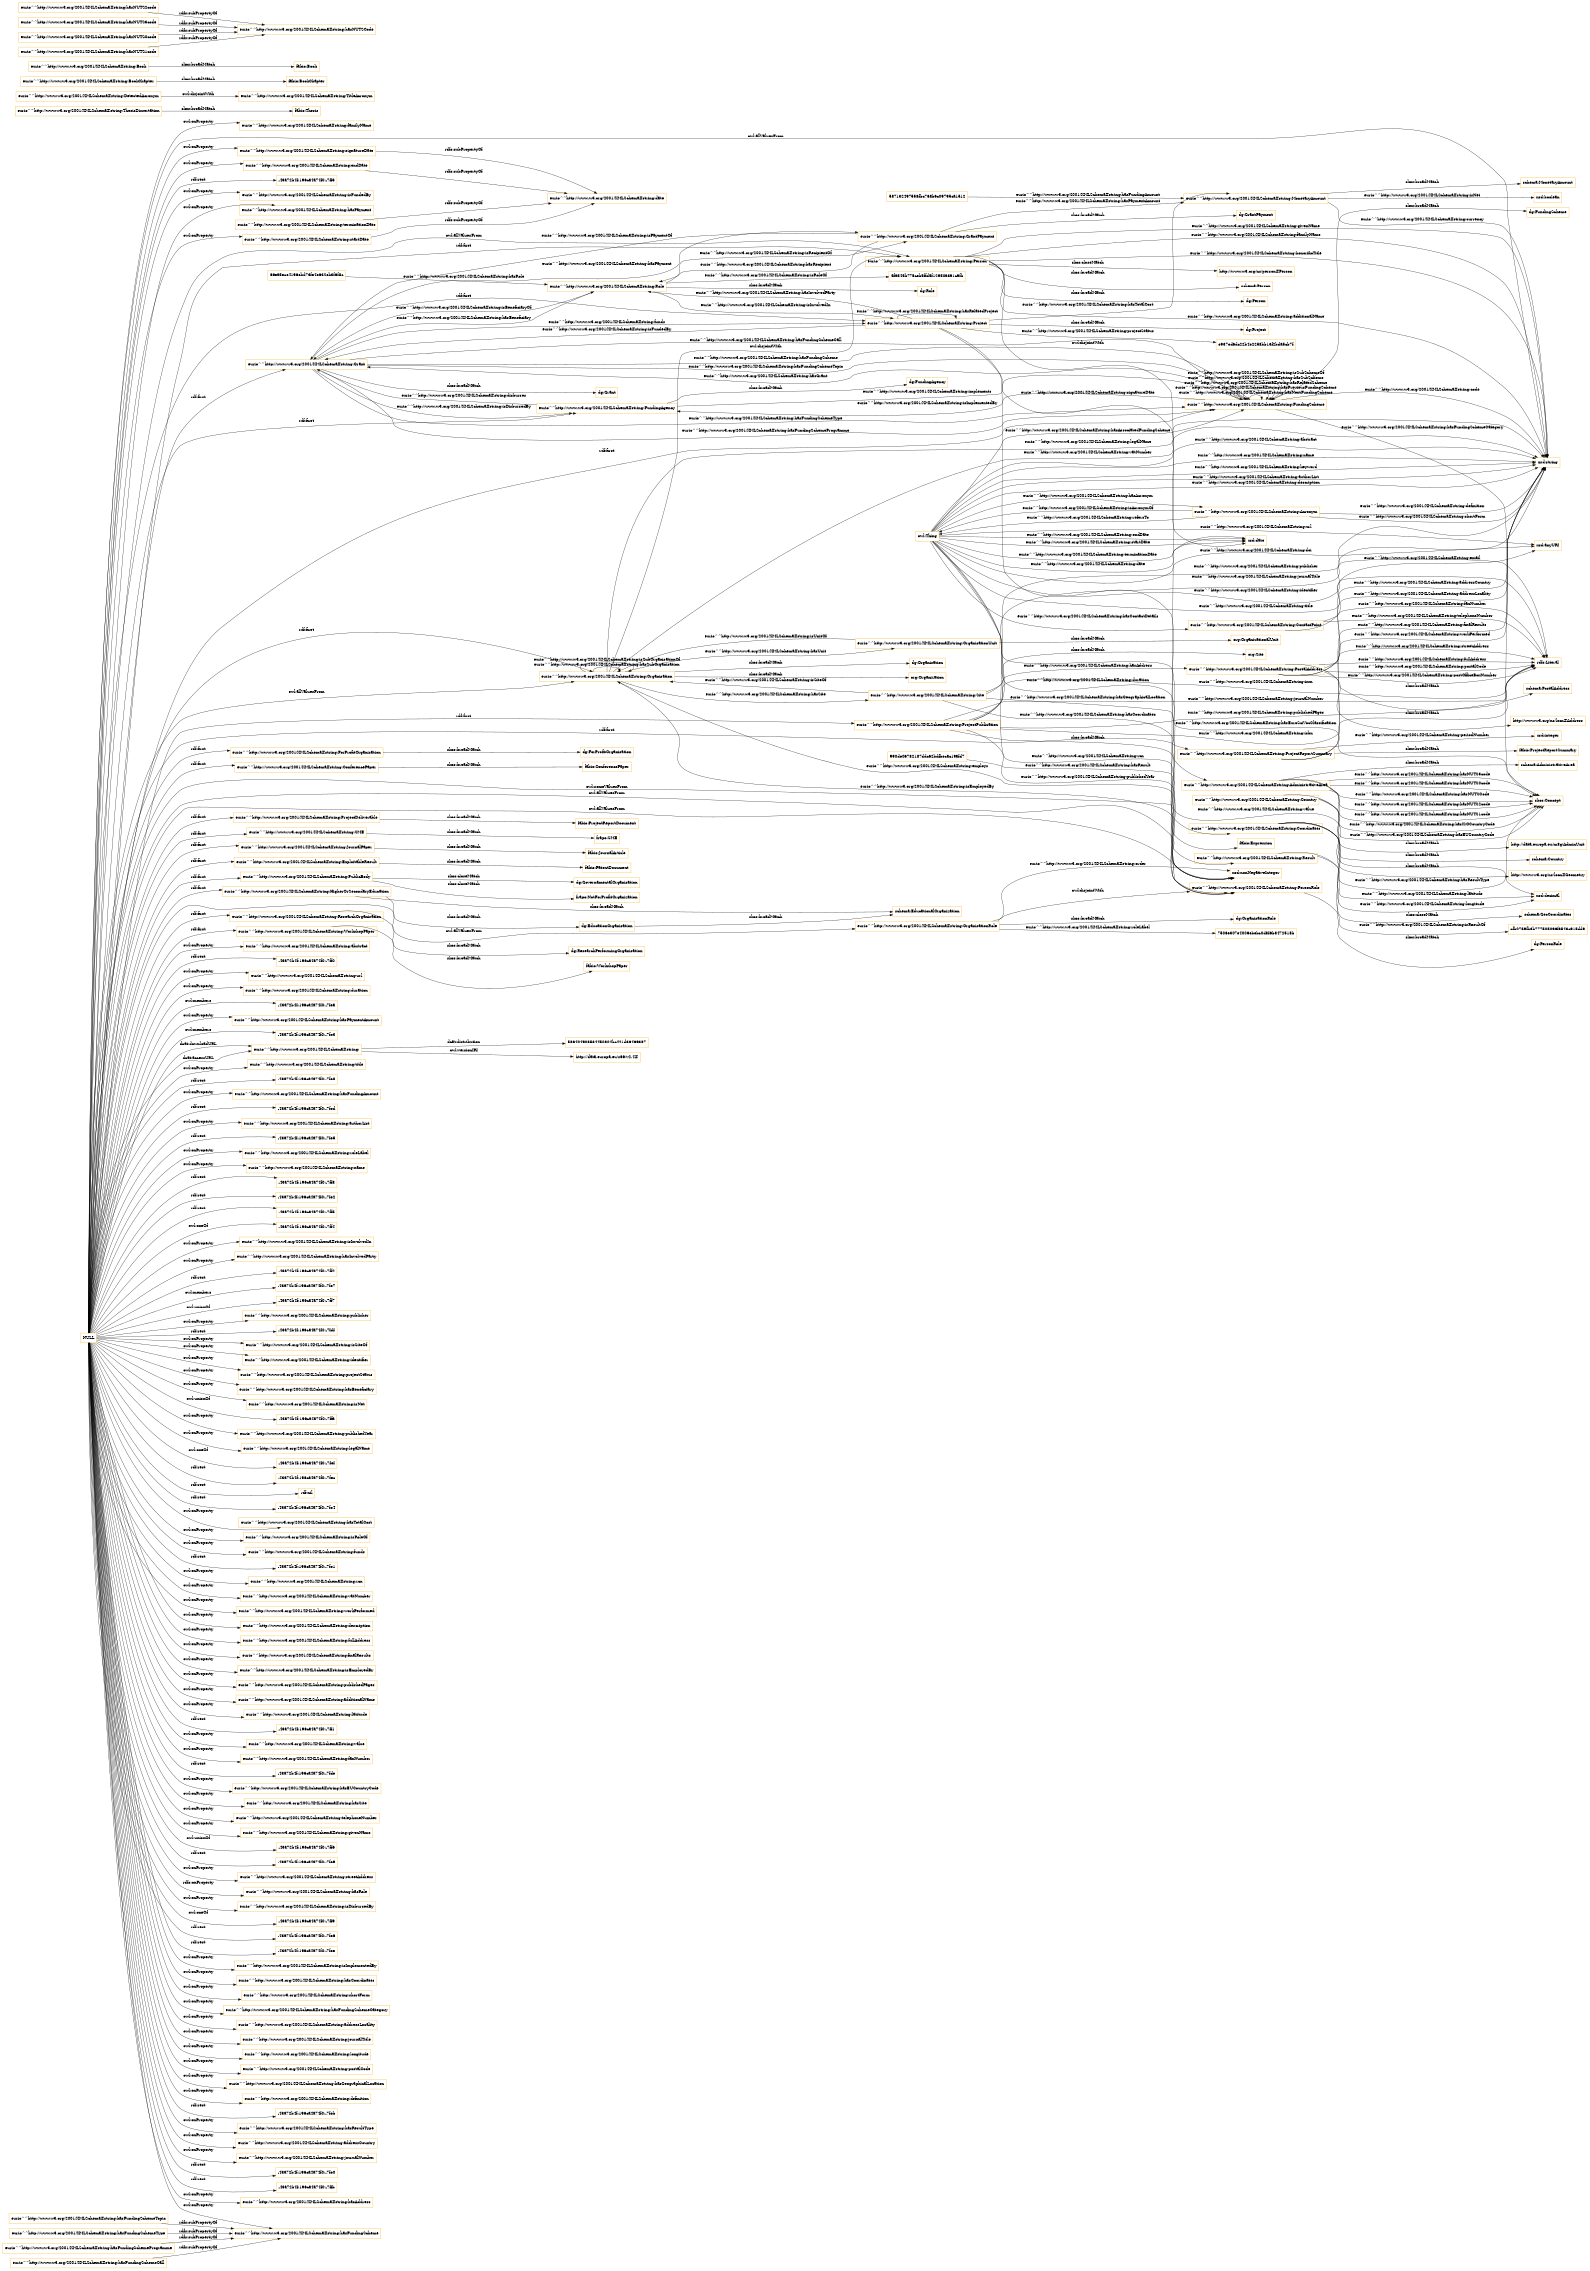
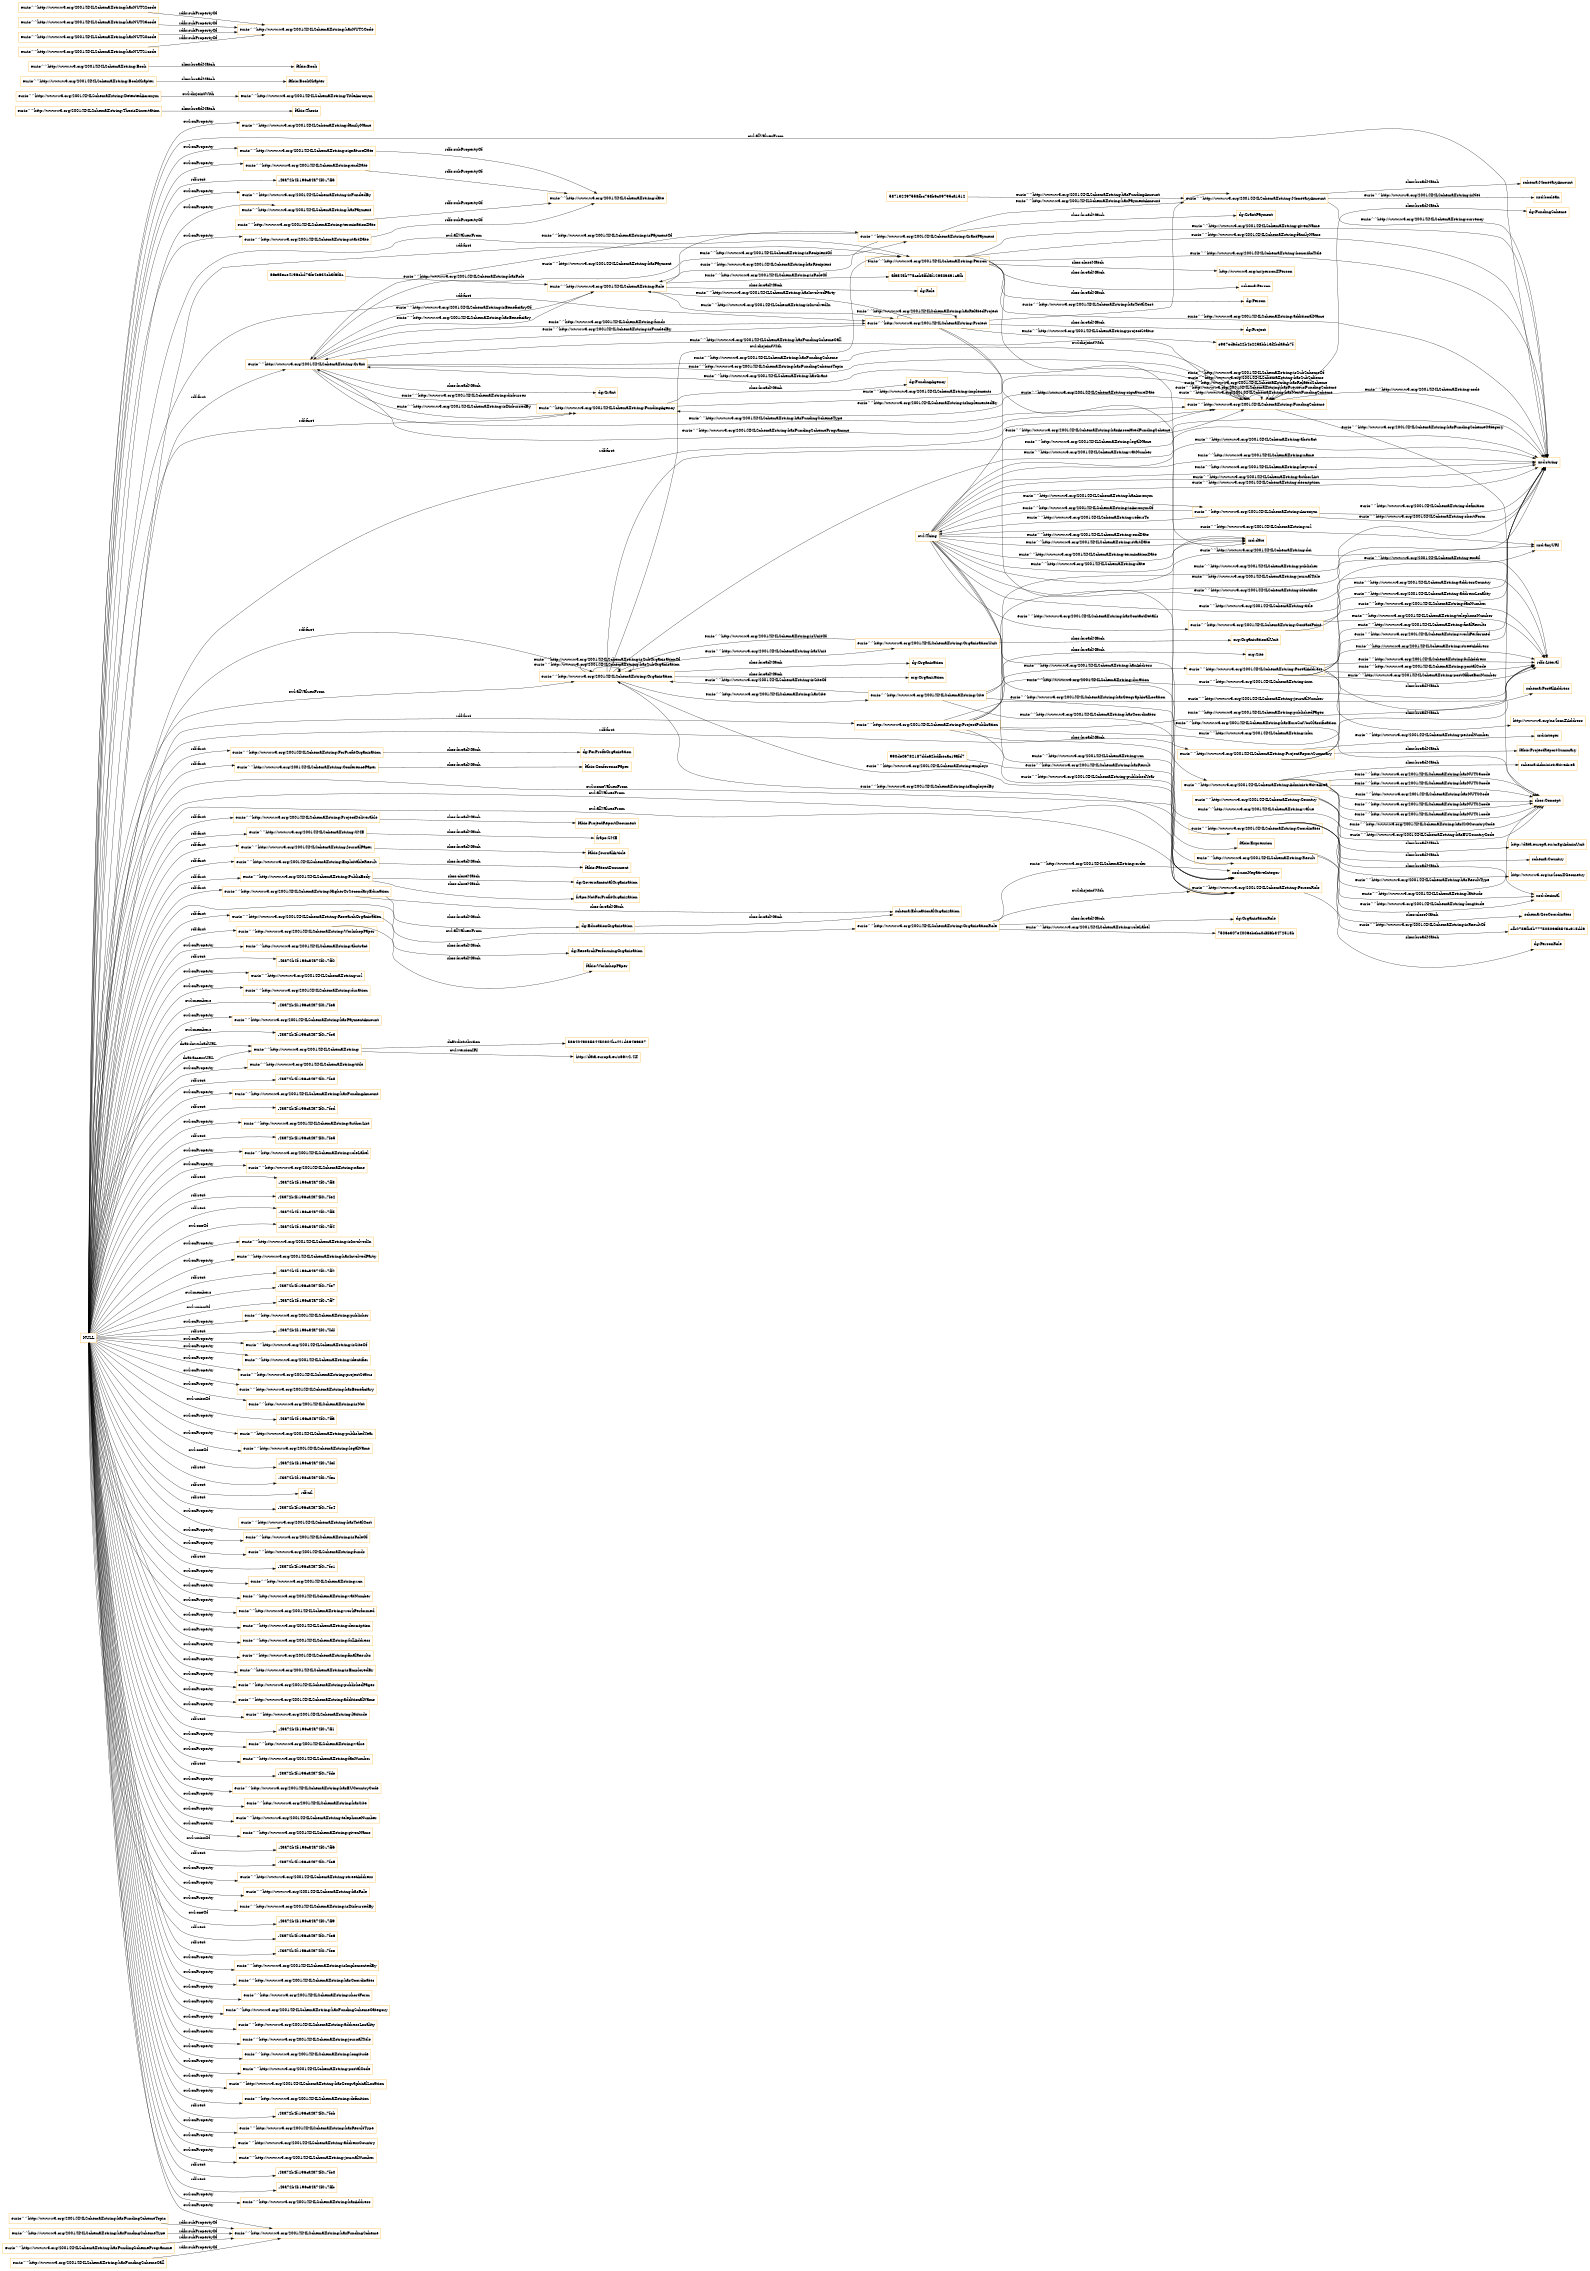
(198, 1883) -> (198, 1883)
